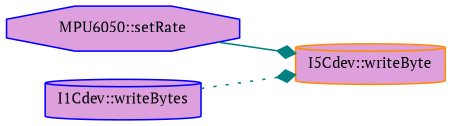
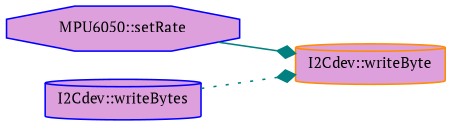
(370, 64) -> (370, 64)
(123, 100) -> (123, 100)
